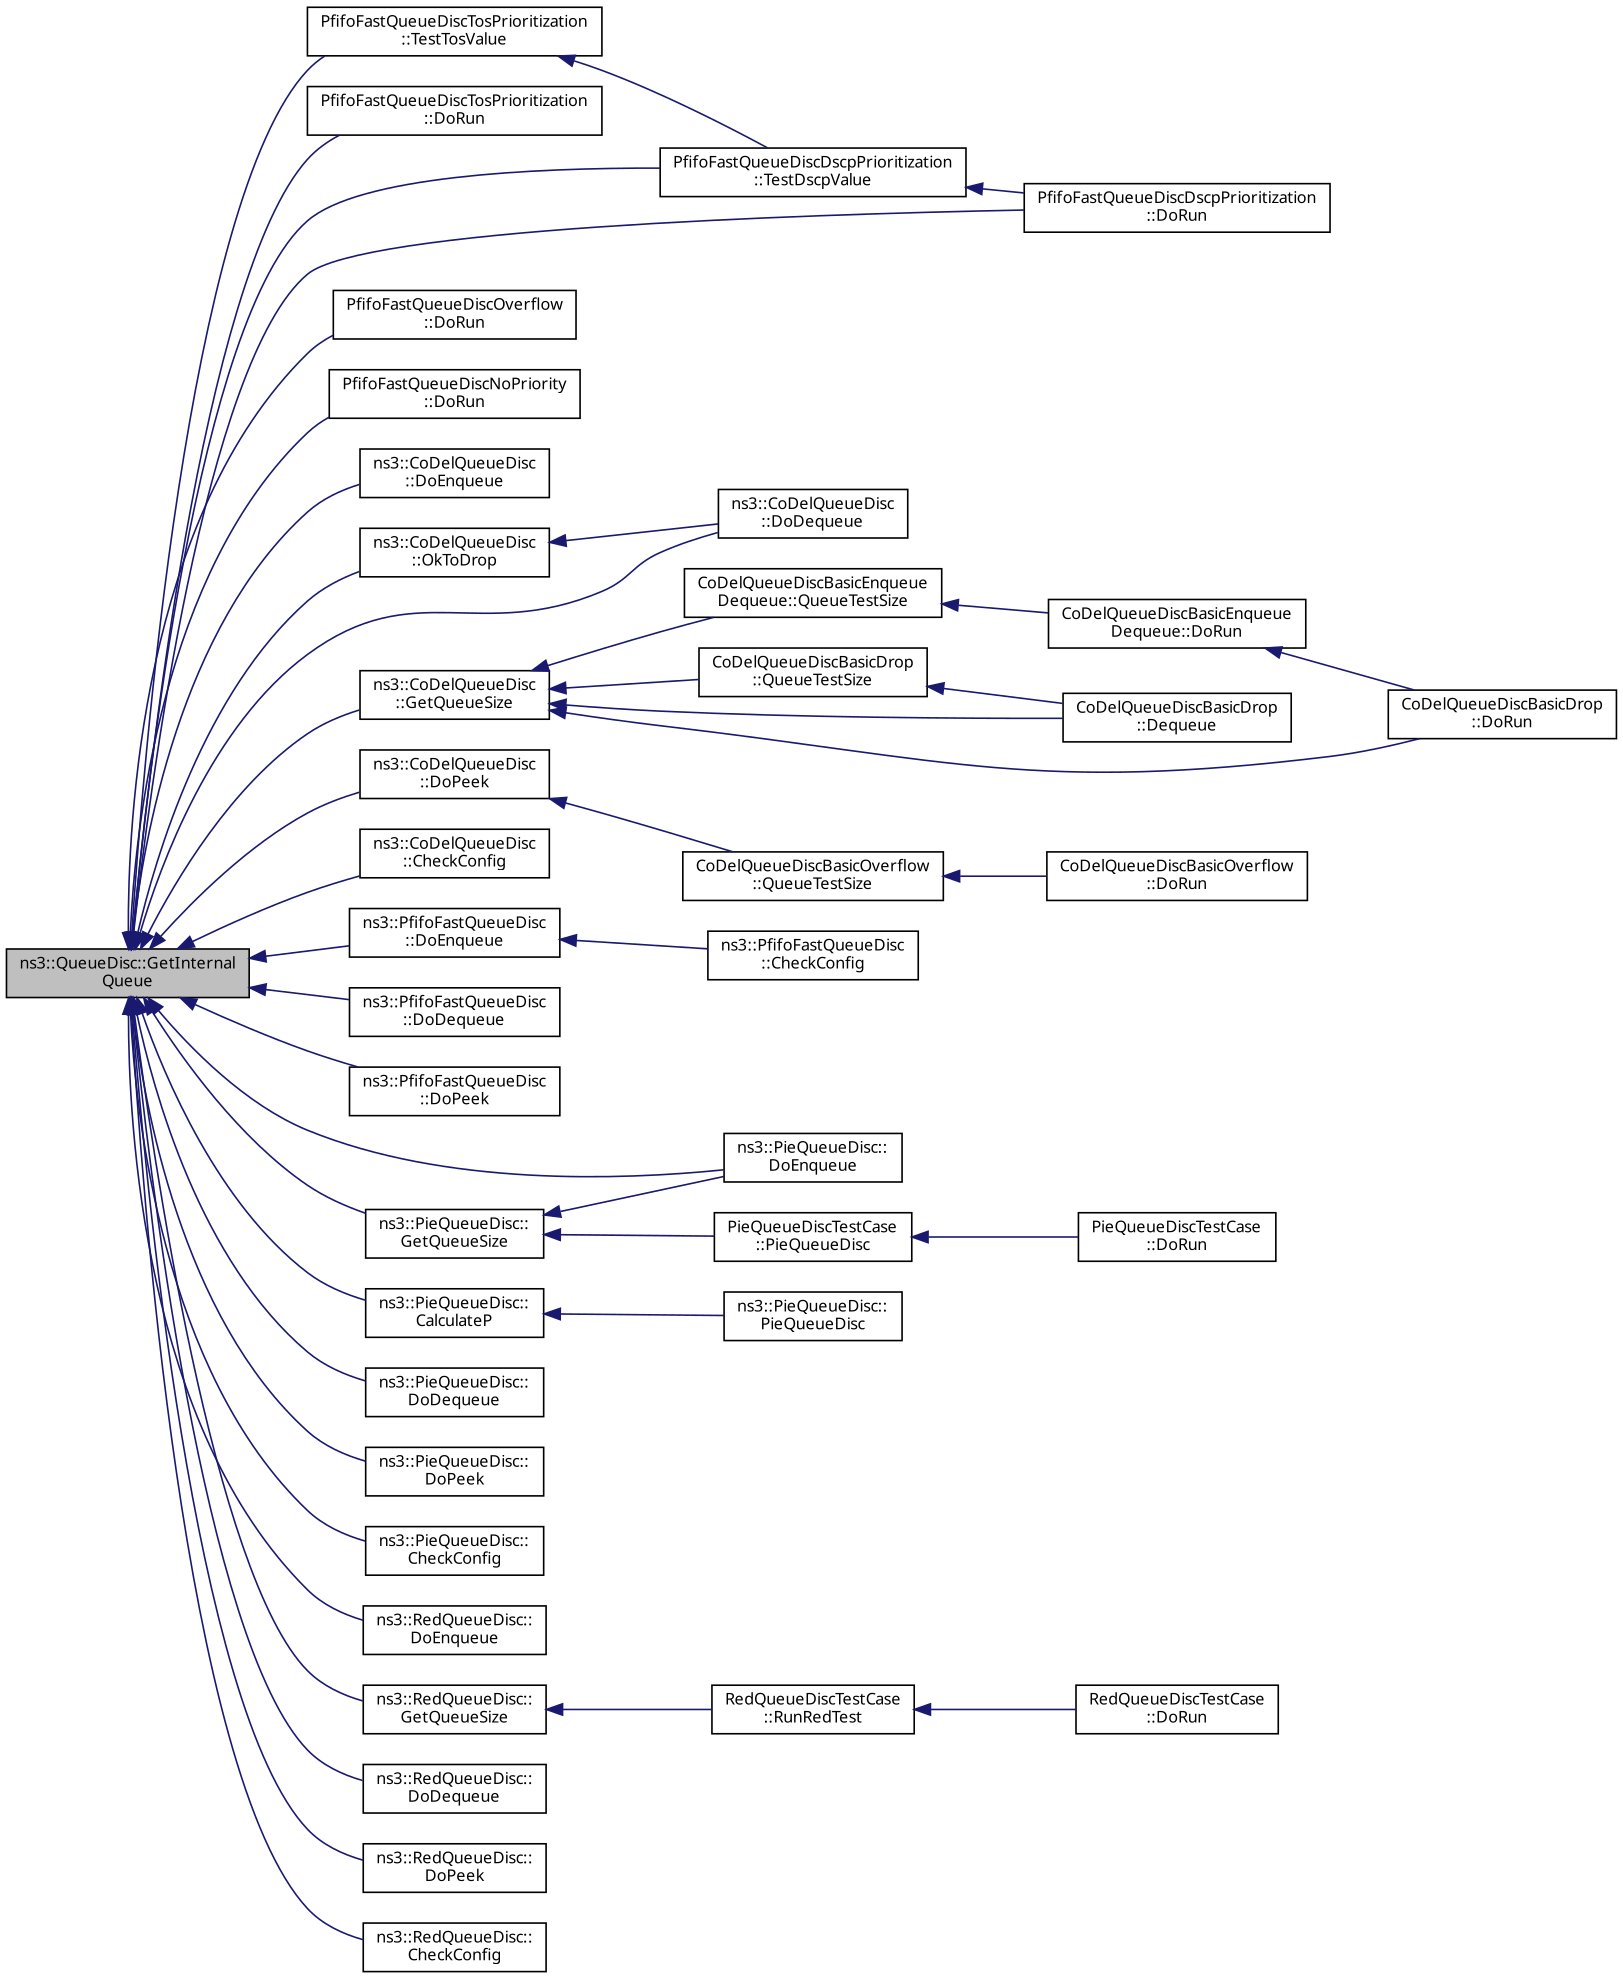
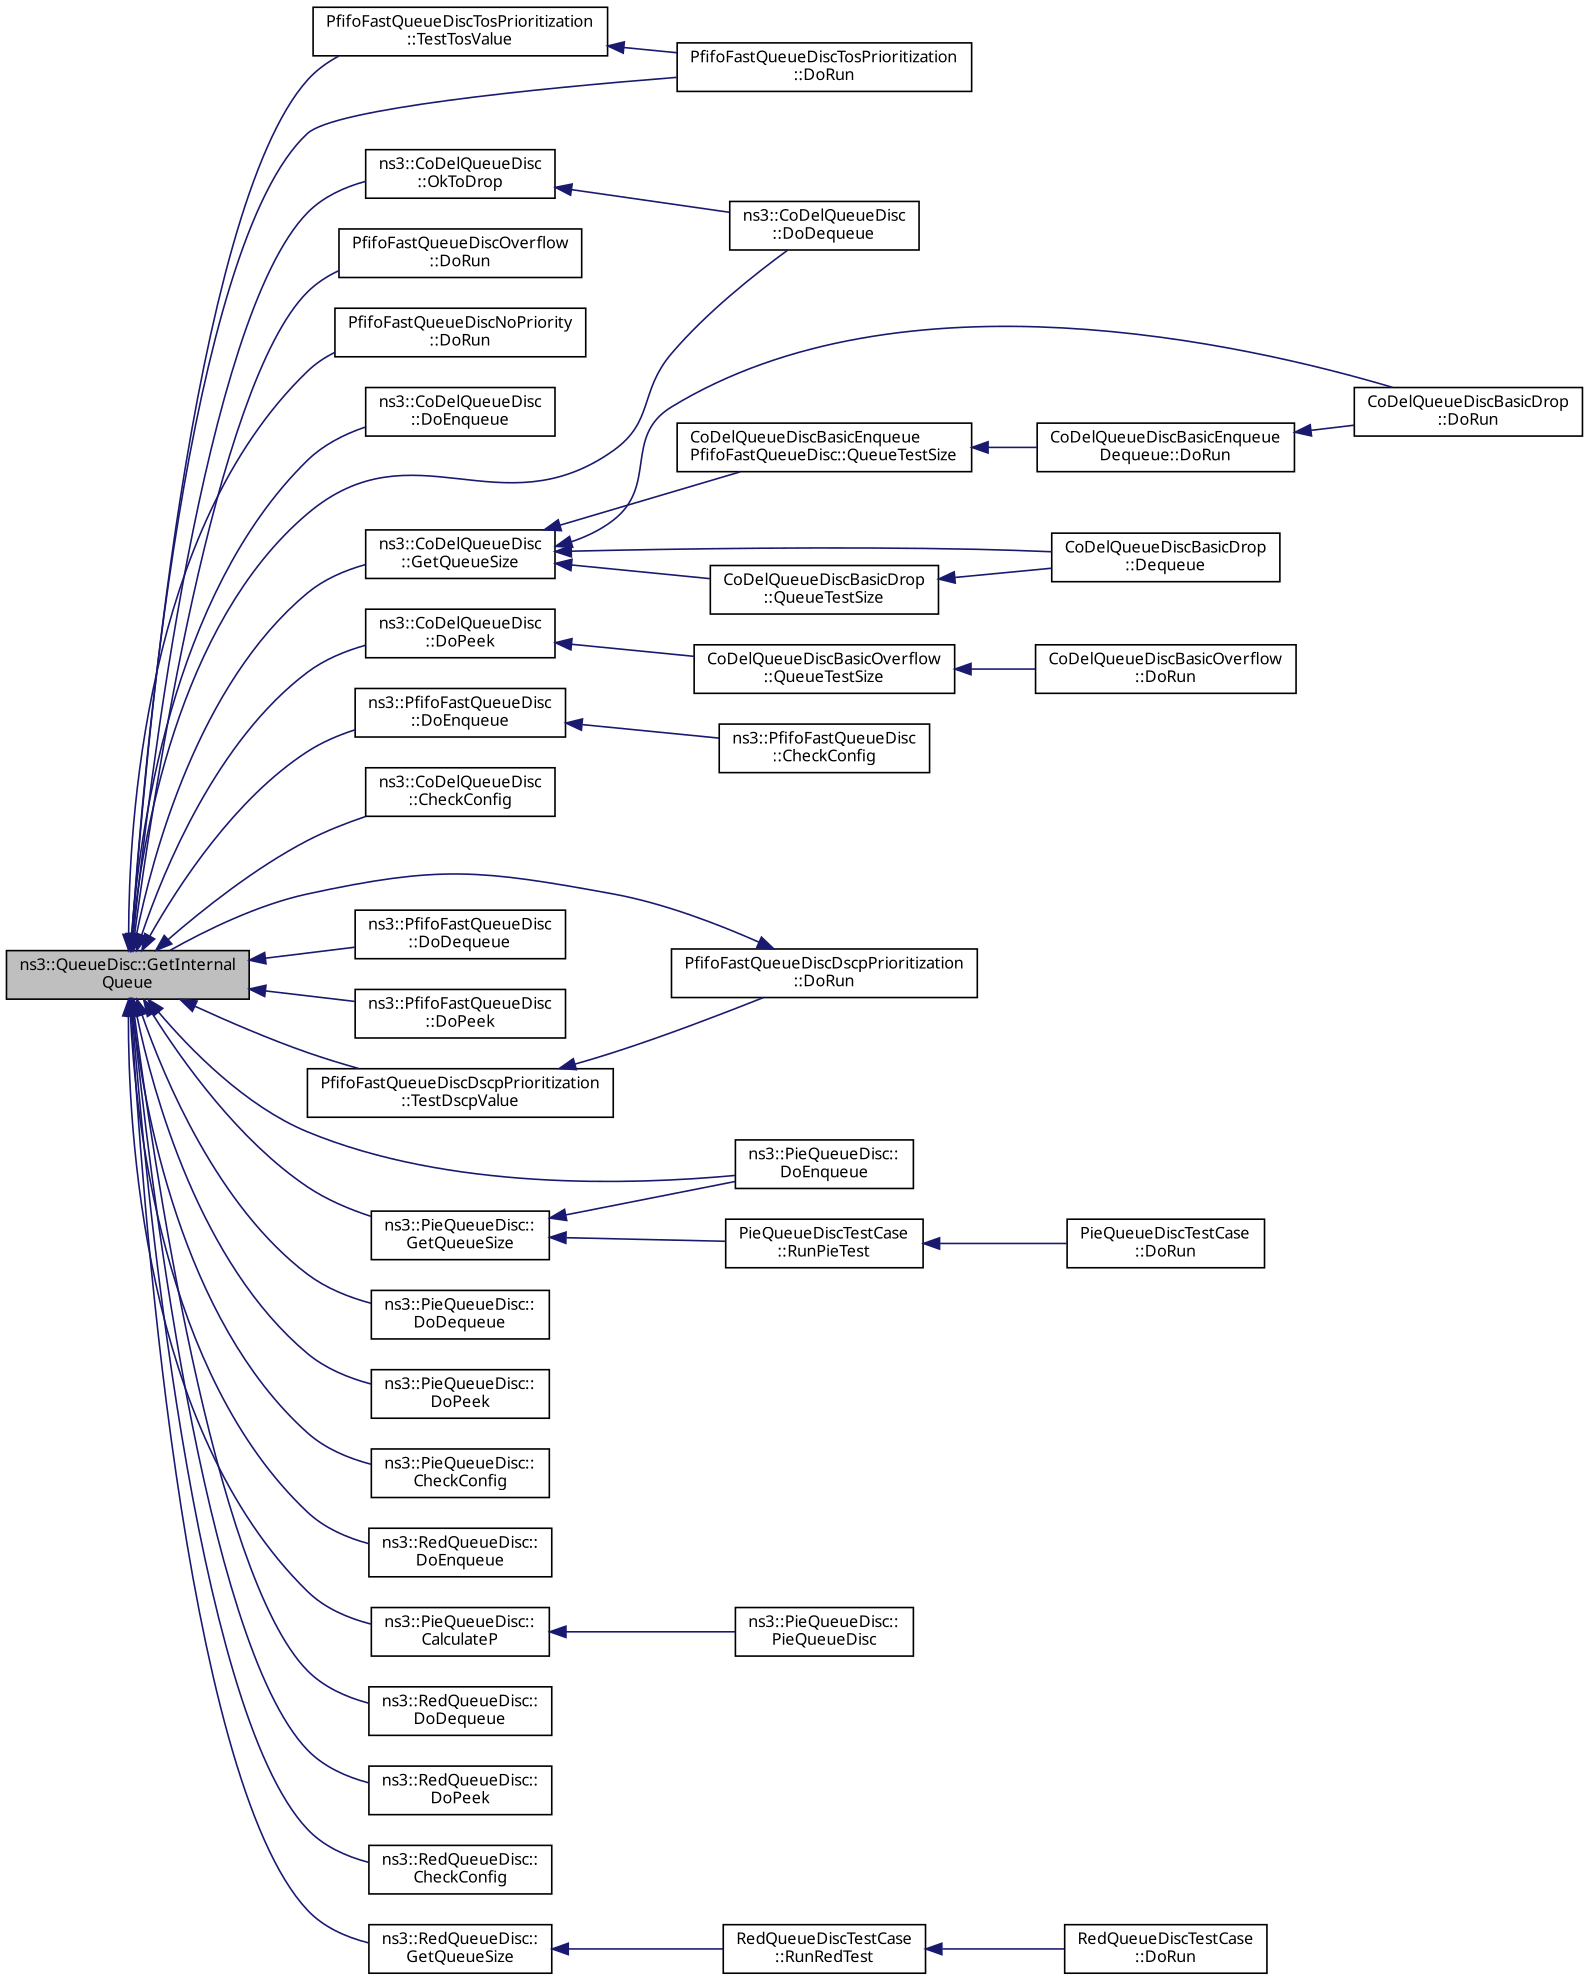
(673, 100) -> (650, 50)
(323, 268) -> (463, 874)
(813, 593) -> (824, 447)
(813, 1237) -> (824, 1243)
